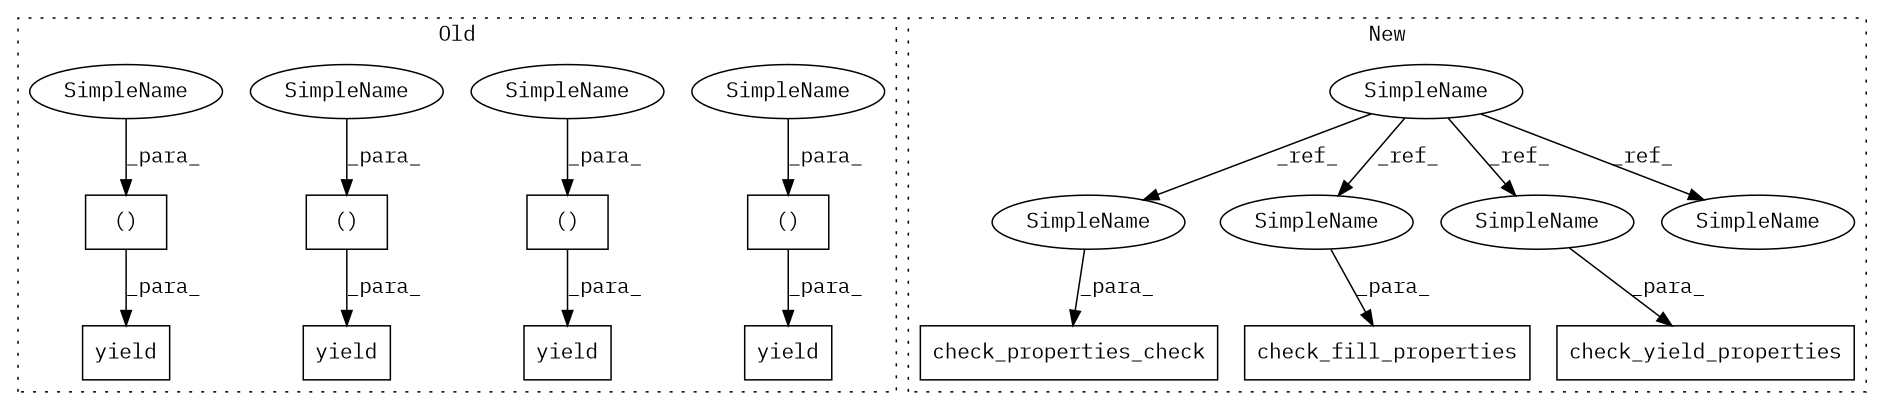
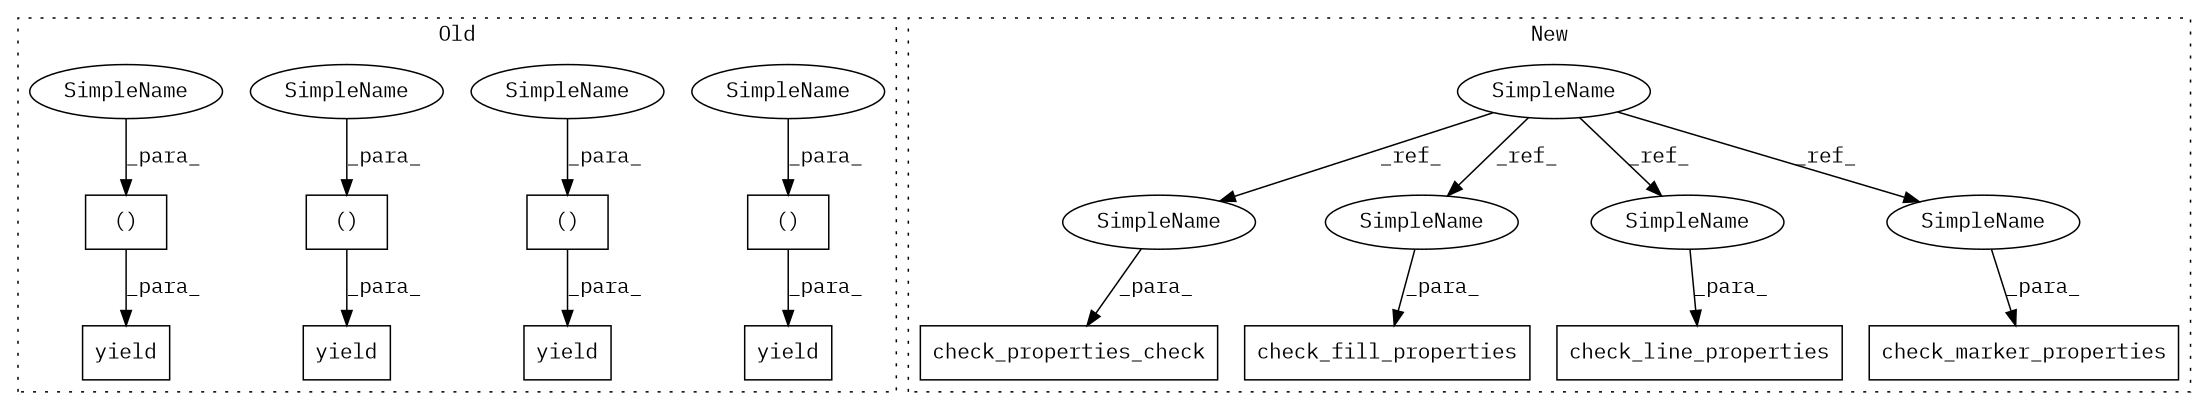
(1706, 353) -> (1700, 353)
none -> (2024, 353)
